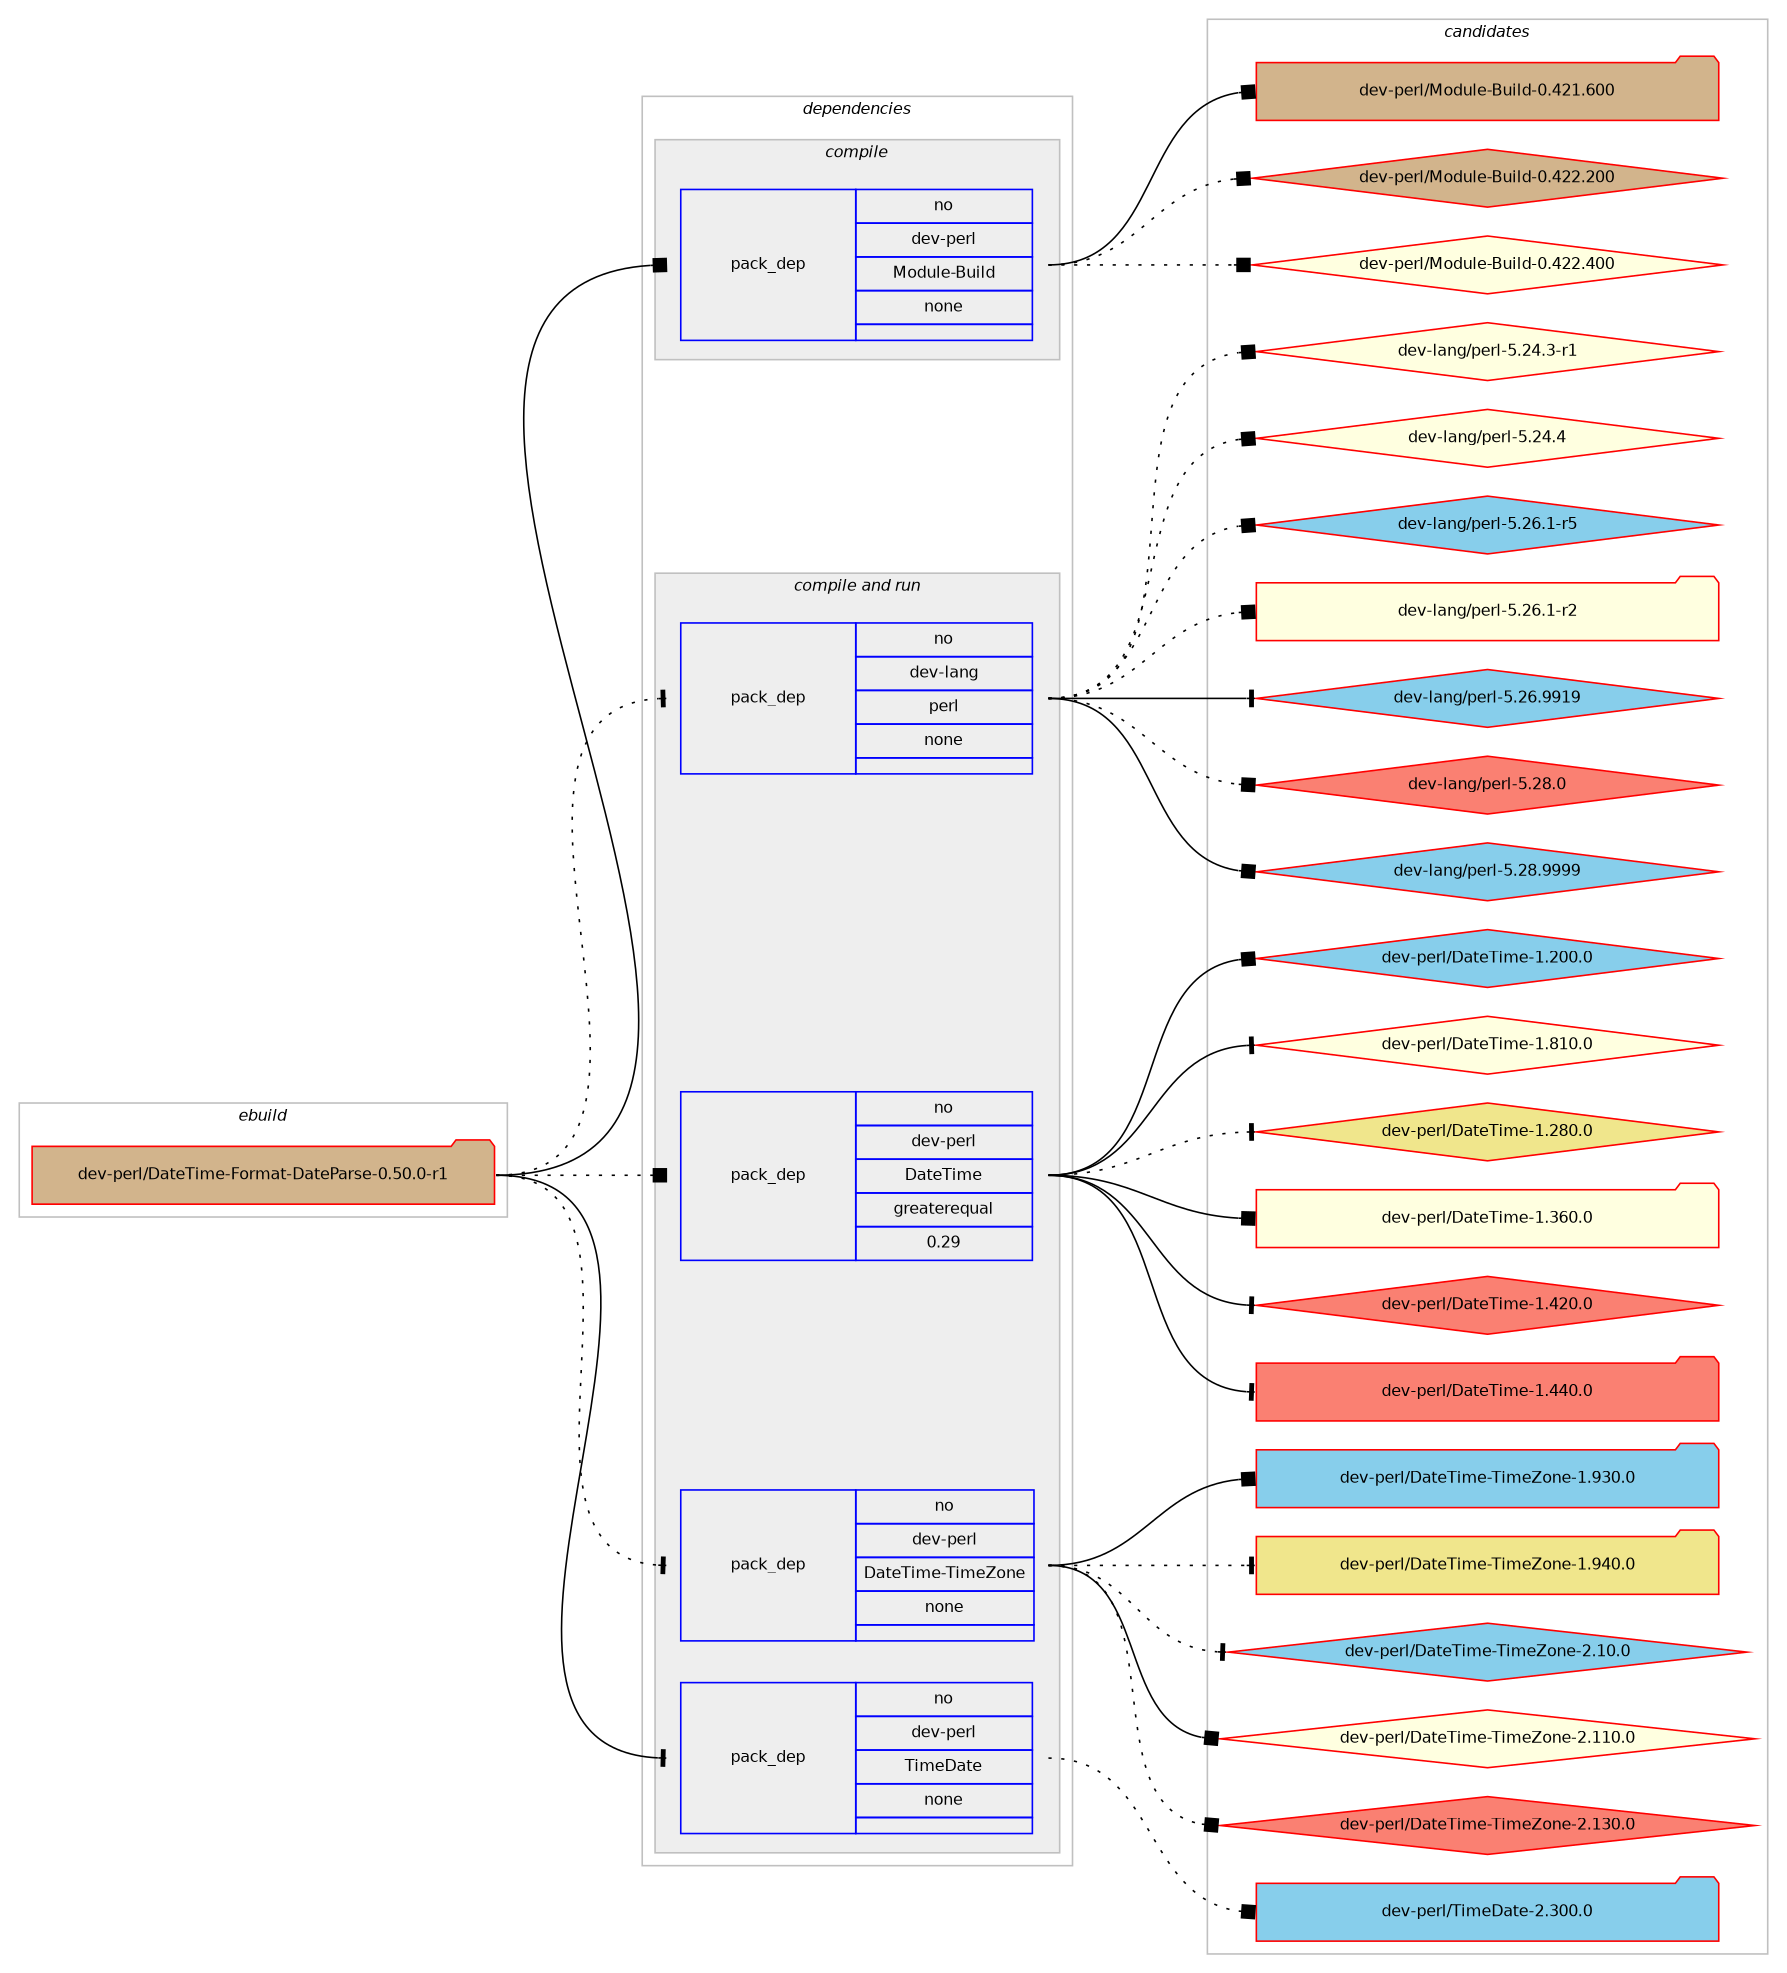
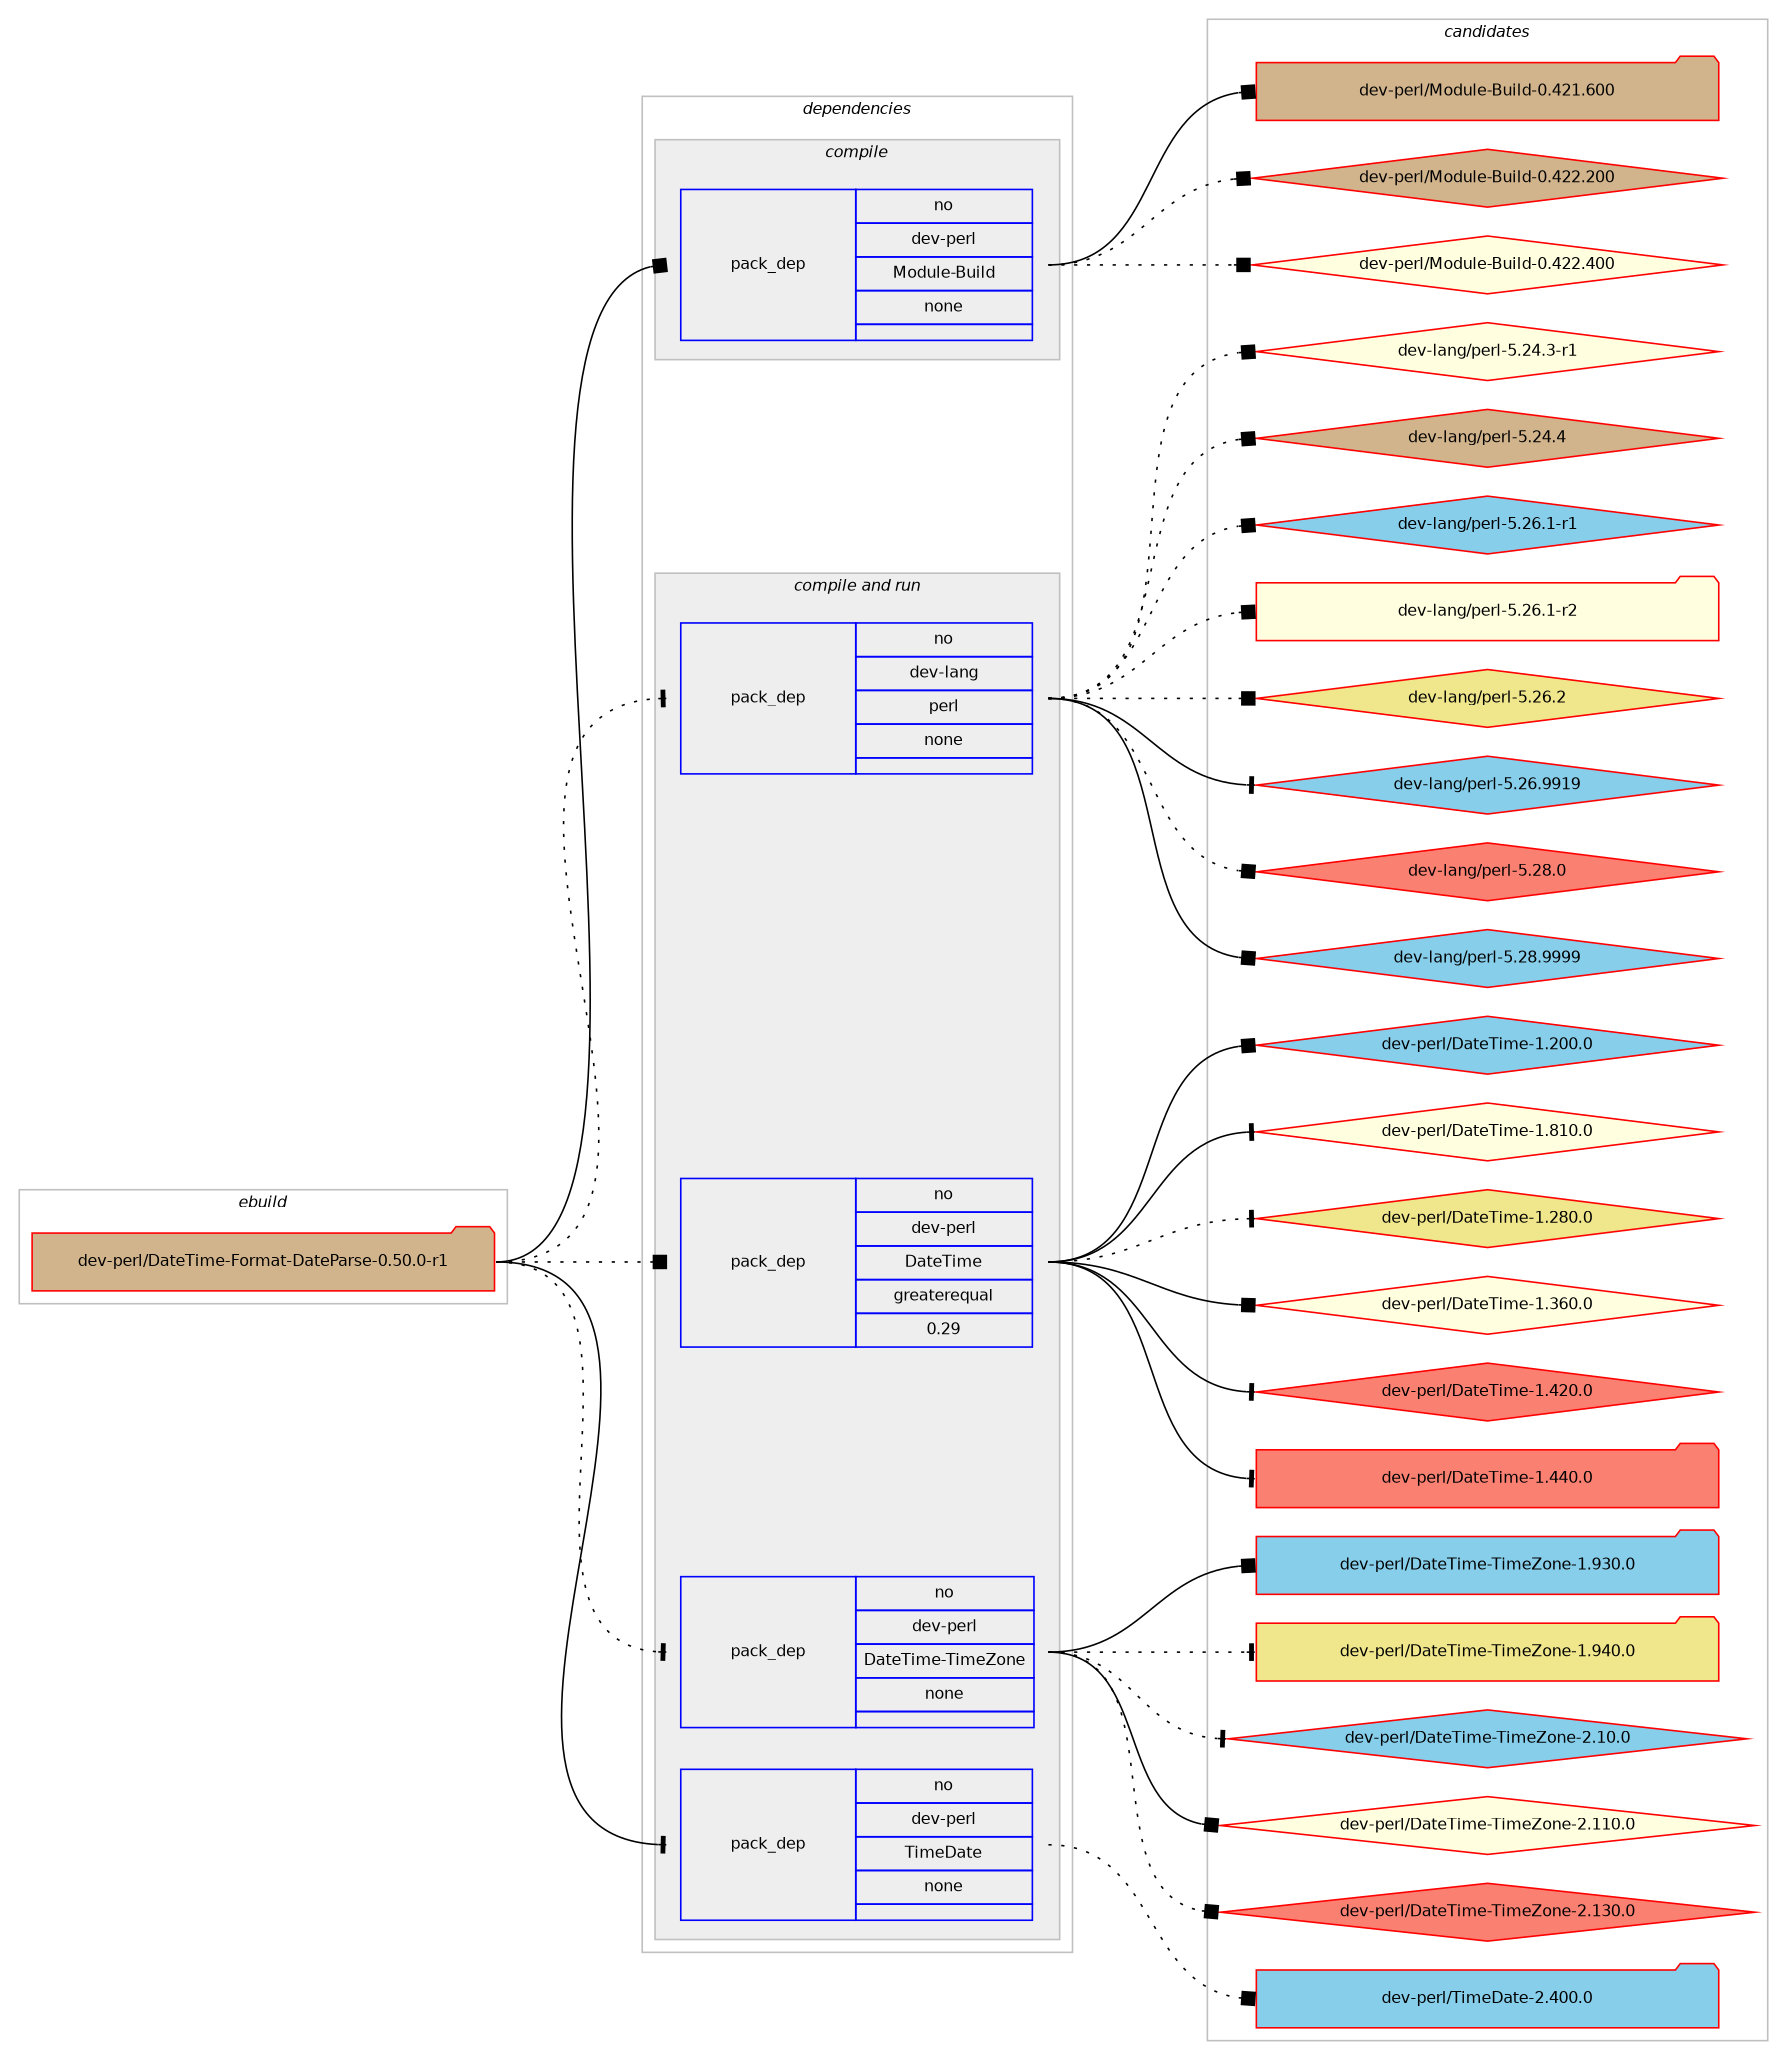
(1488, 438) -> (1488, 438)
(1488, 525) -> (1488, 525)
none -> (1488, 698)
(1488, 1219) -> (1488, 1305)
(1488, 1912) -> (1488, 1999)
